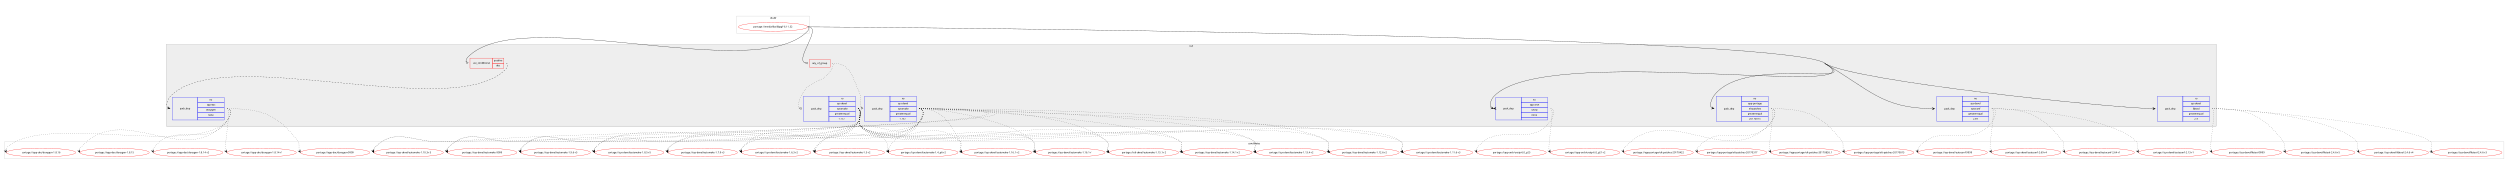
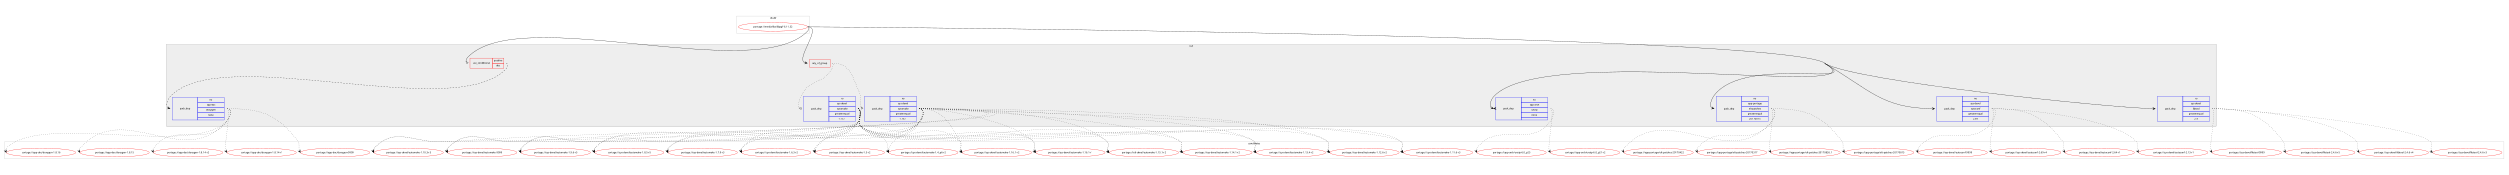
(809, 42) -> (809, 42)
